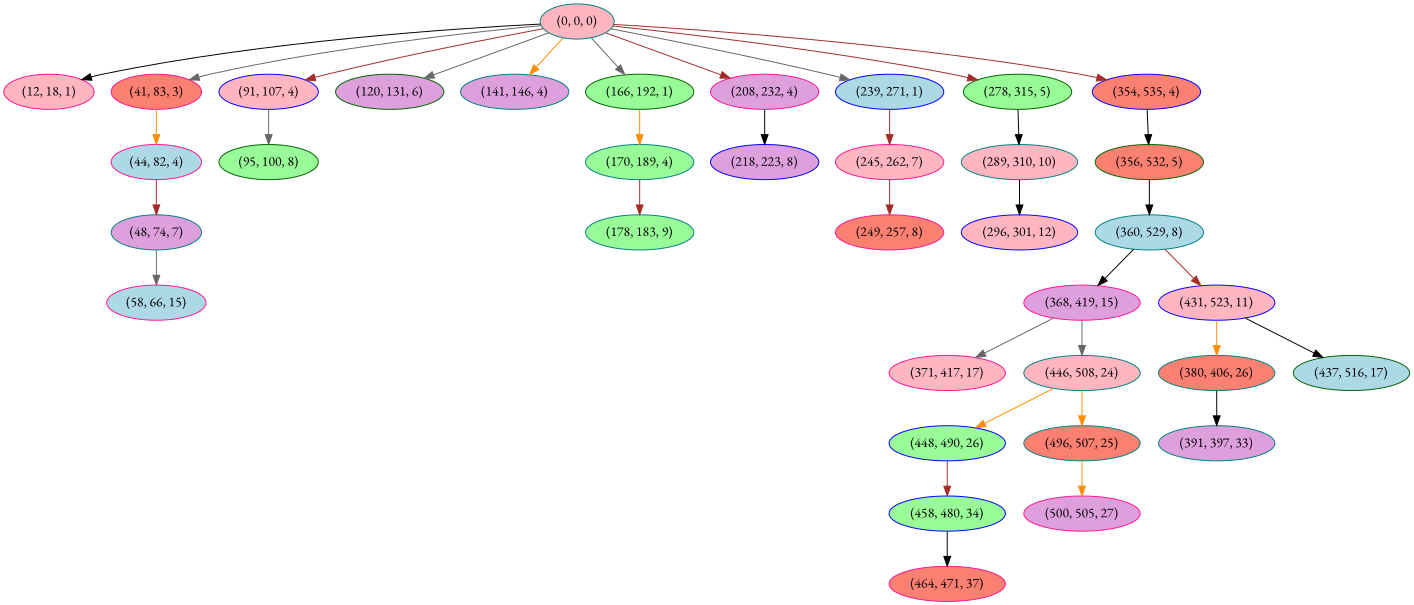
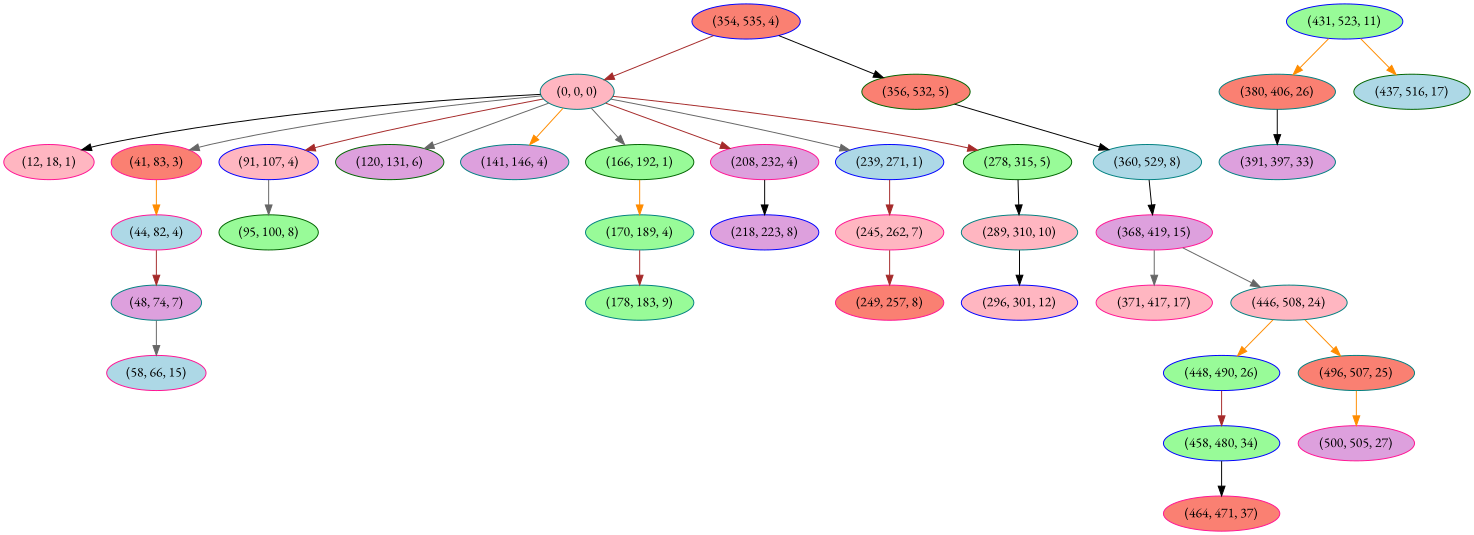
(856, 44) -> (664, 56)
(1179, 264) -> none
(1217, 303) -> (1345, 21)
(1280, 336) -> (1375, 53)
